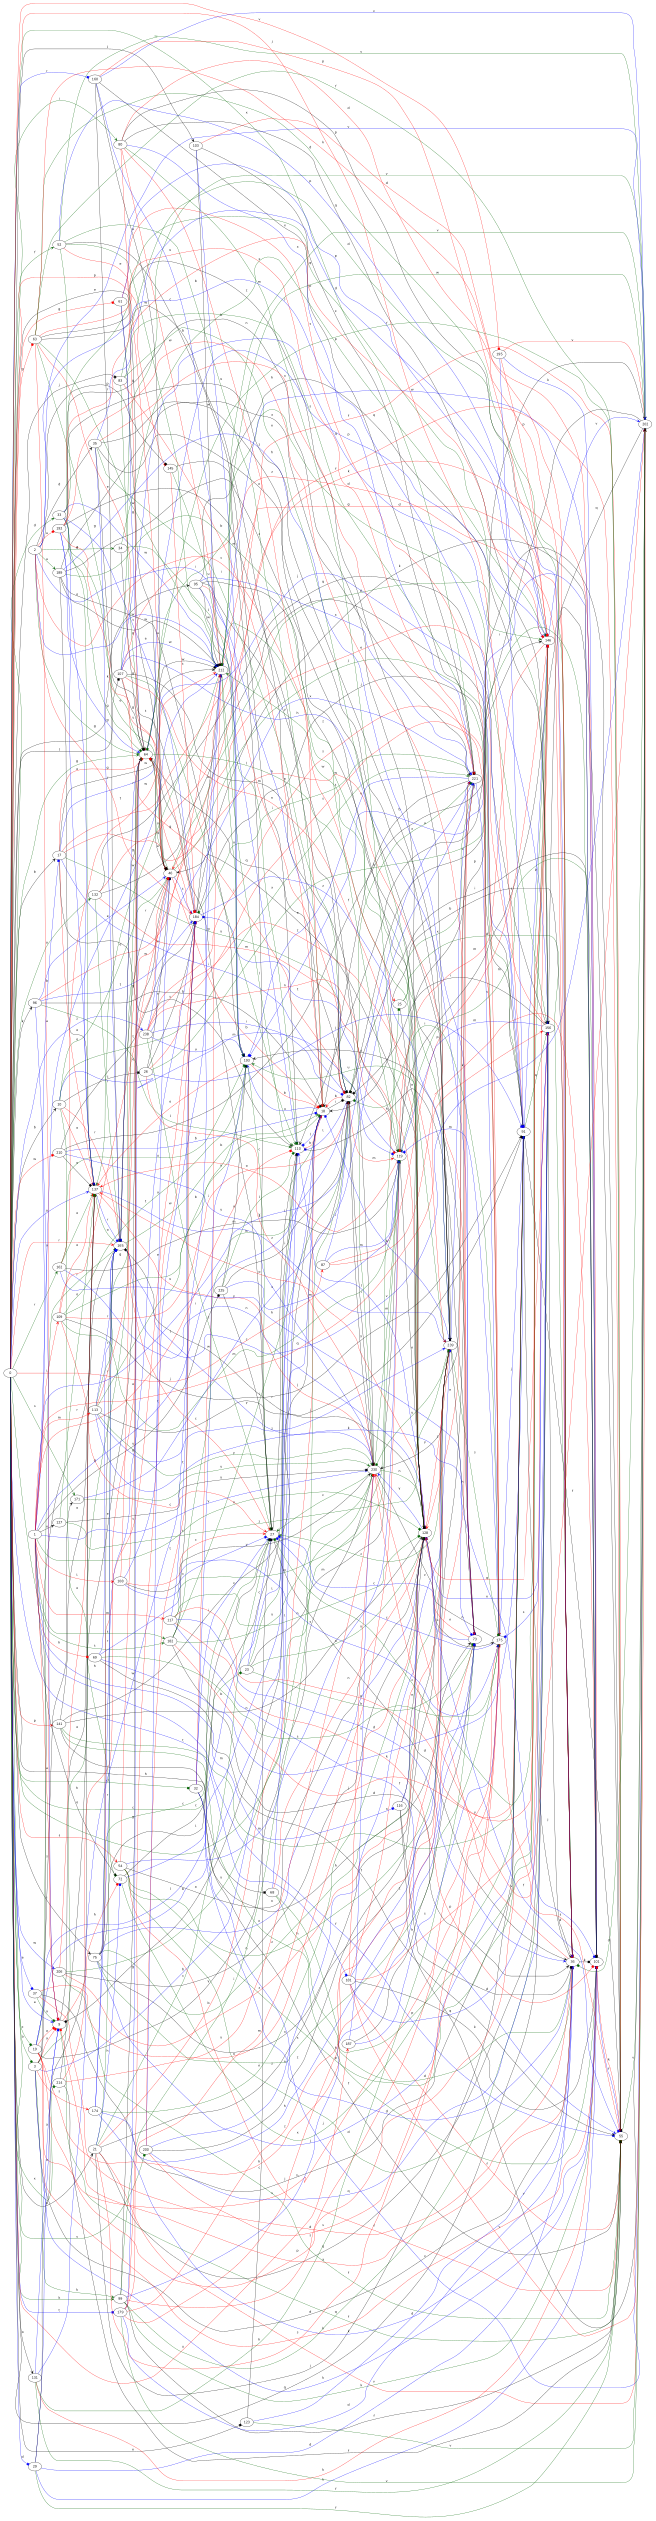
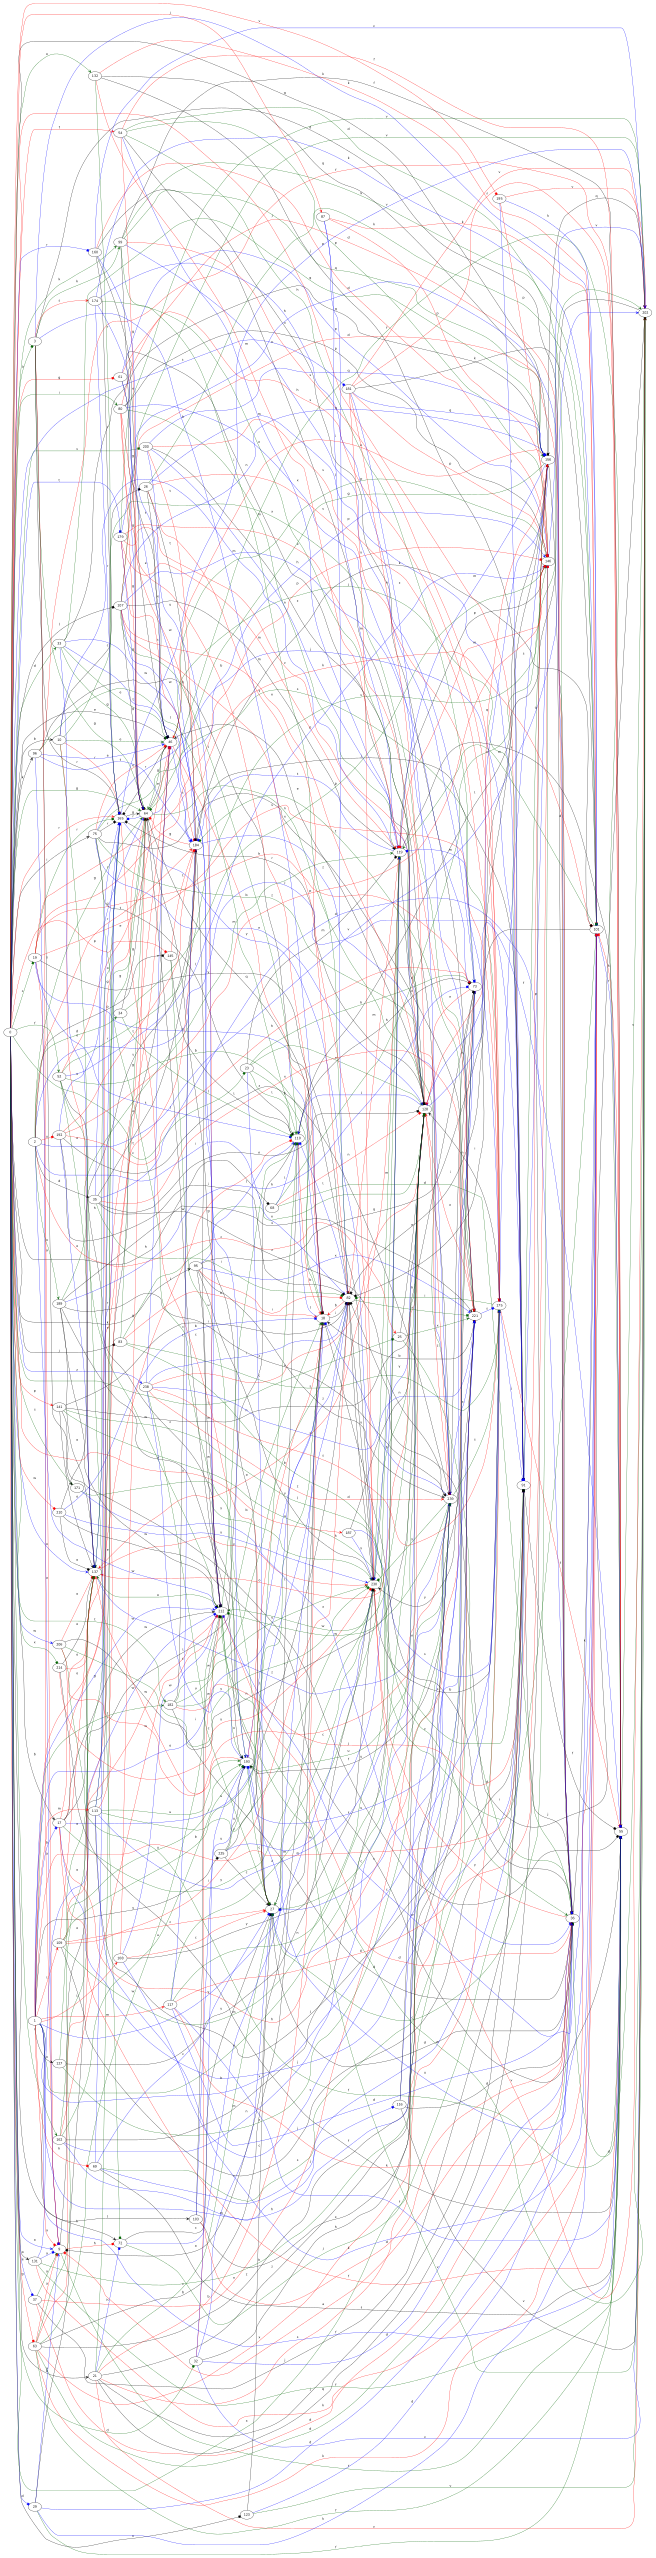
(531, 495) -> (529, 378)
(209, 1169) -> (305, 1136)
(347, 1184) -> (347, 1678)
